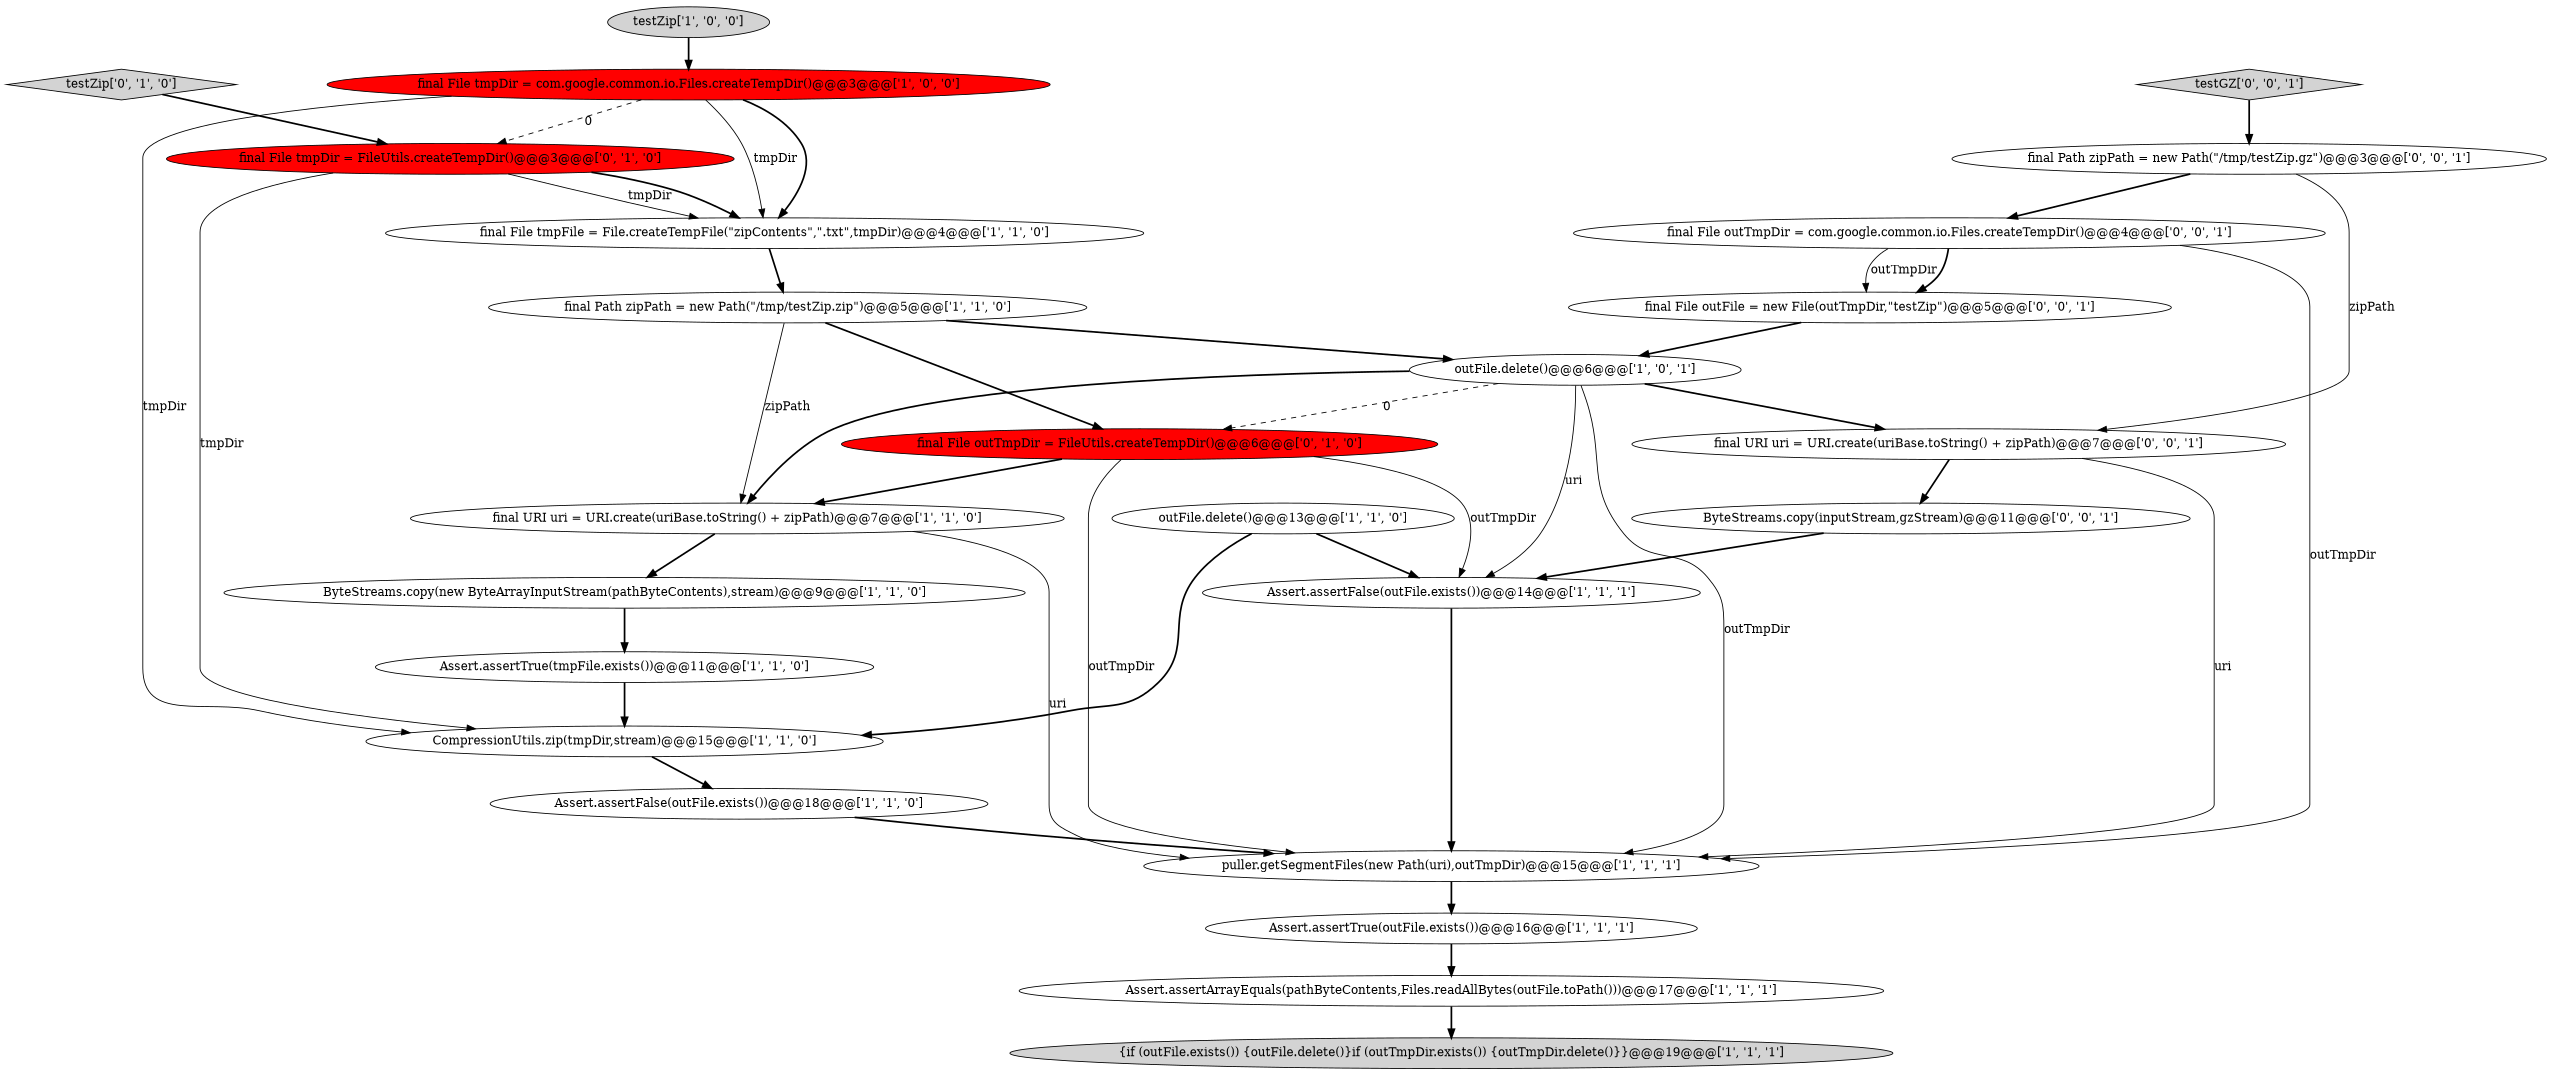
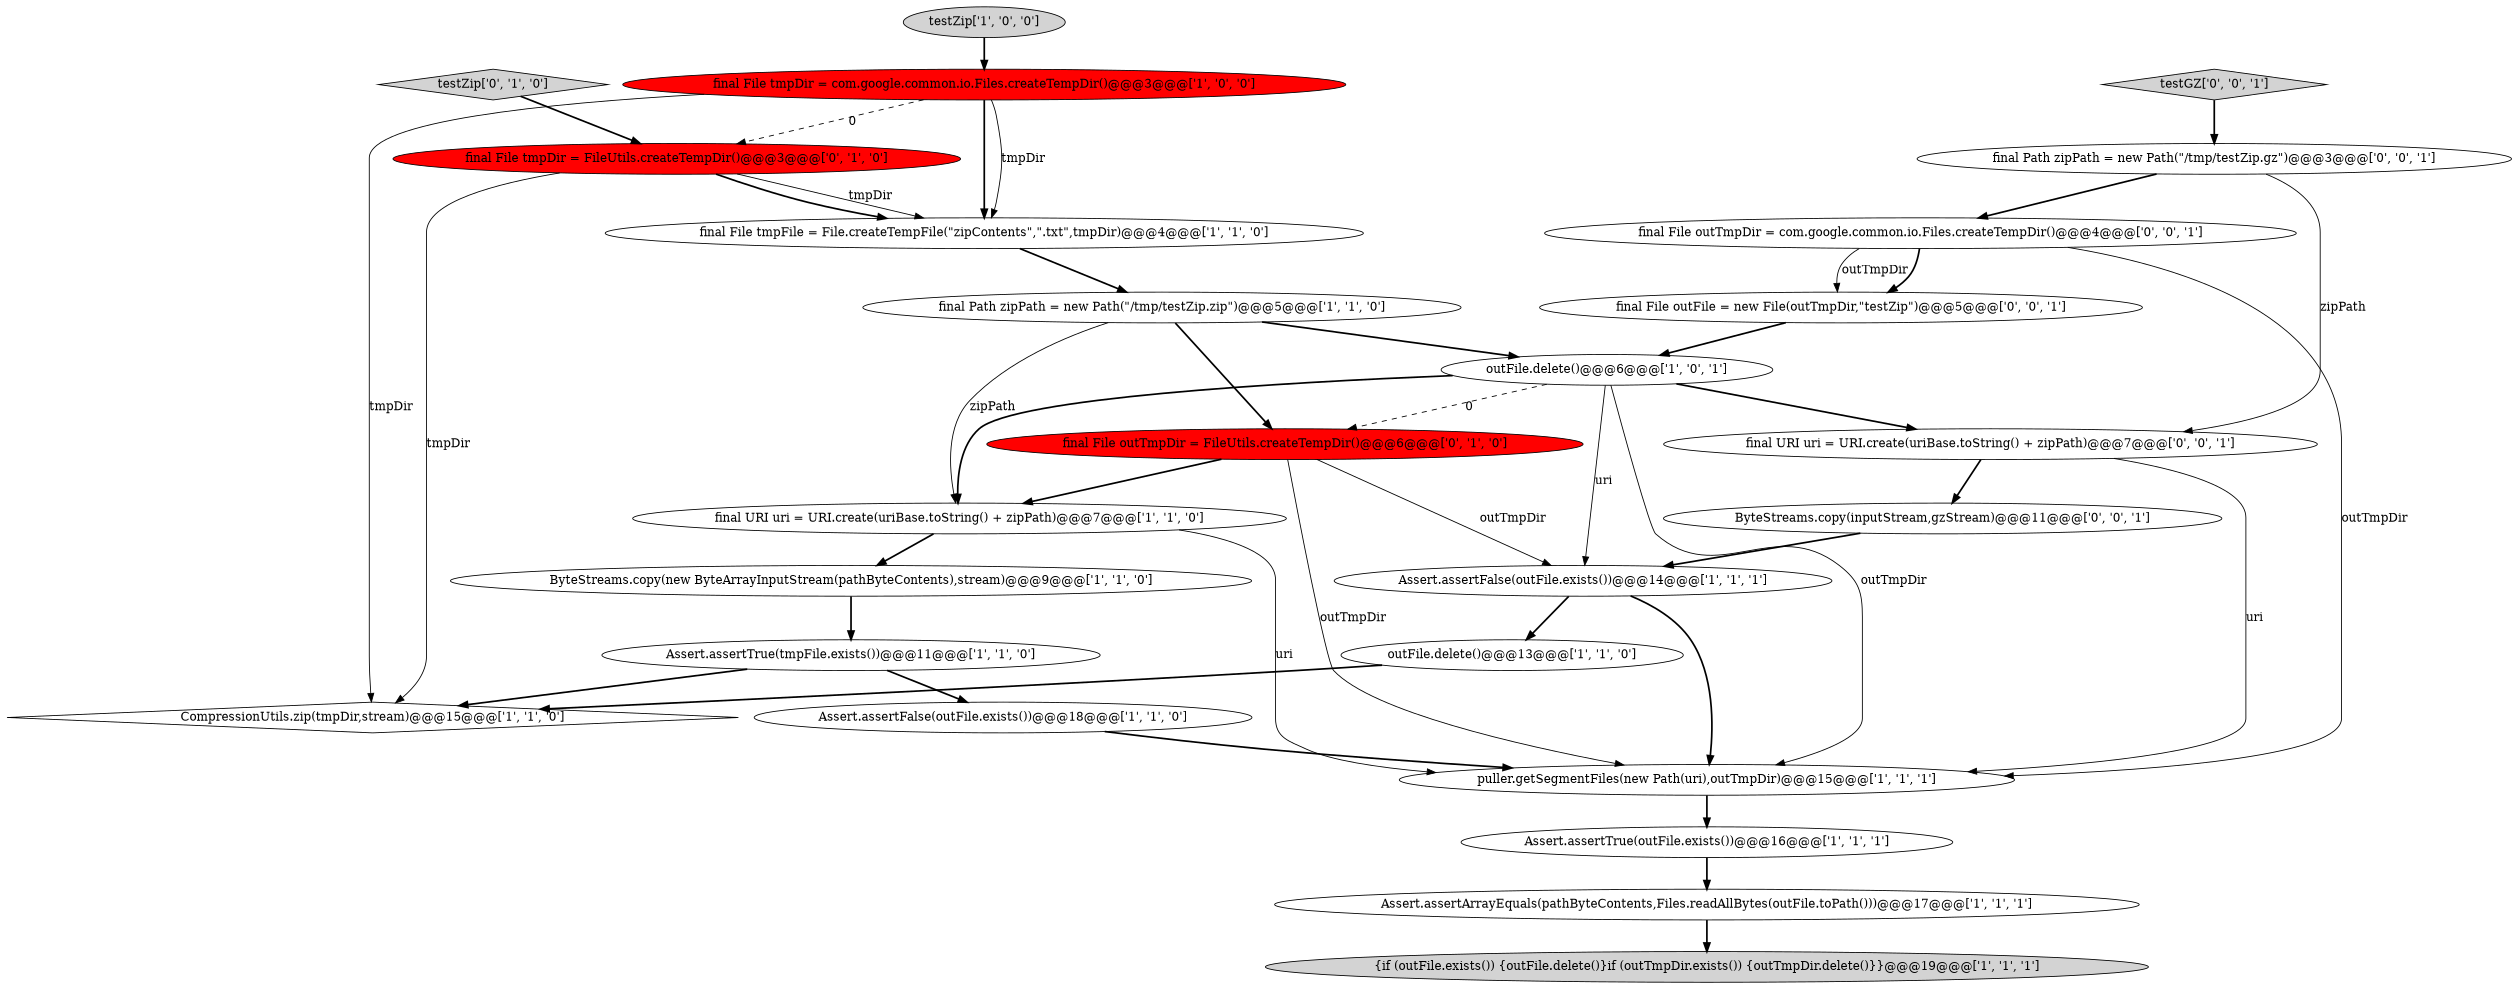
(1363, 554) -> (1551, 615)
(625, 741) -> (373, 718)
(678, 771) -> (923, 685)
